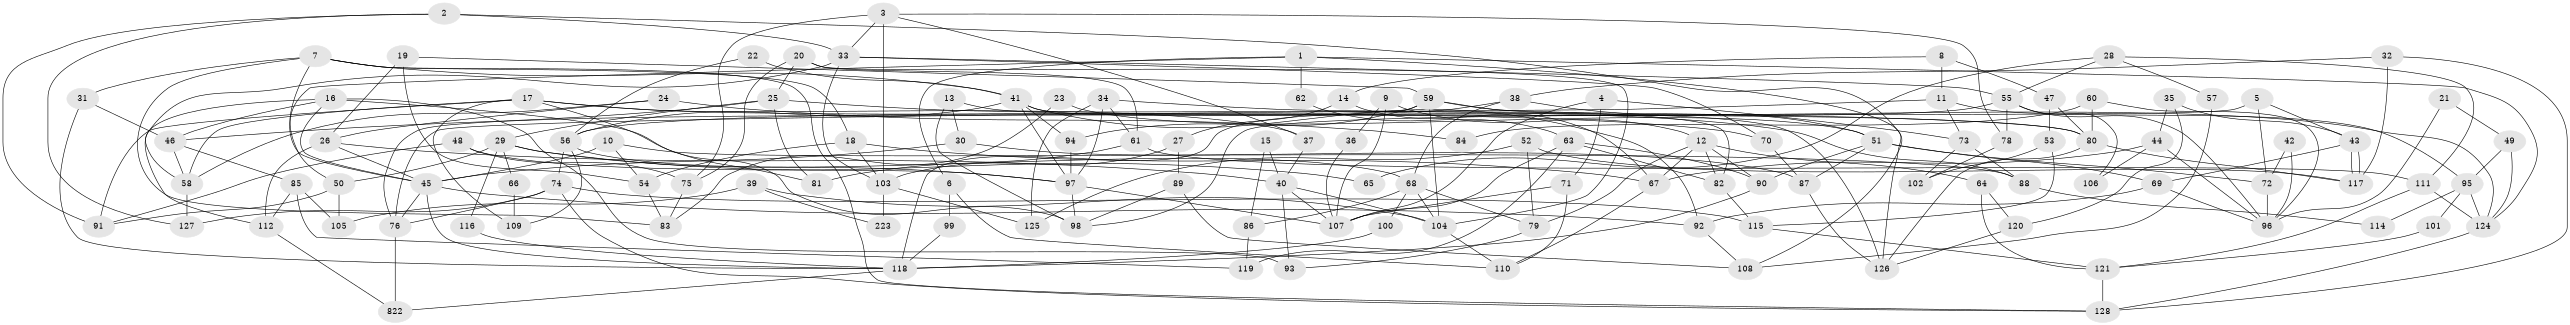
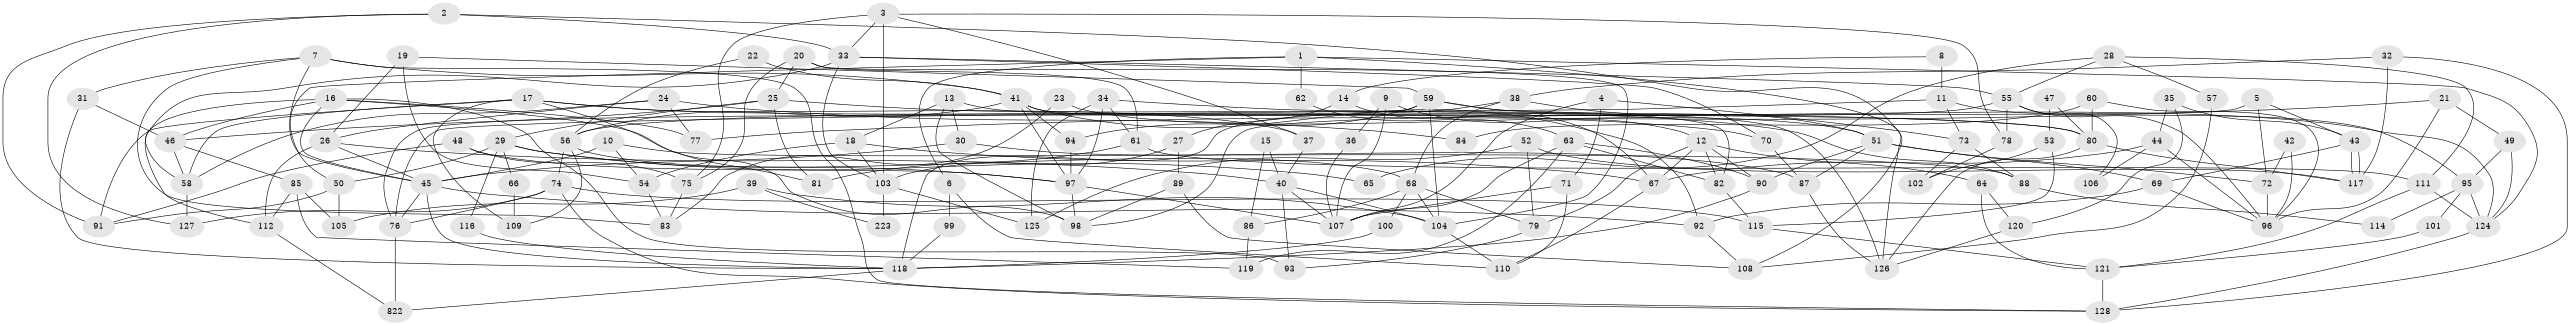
(600, 71) -> (897, 122)
(1997, 76) -> none
none -> (696, 141)
